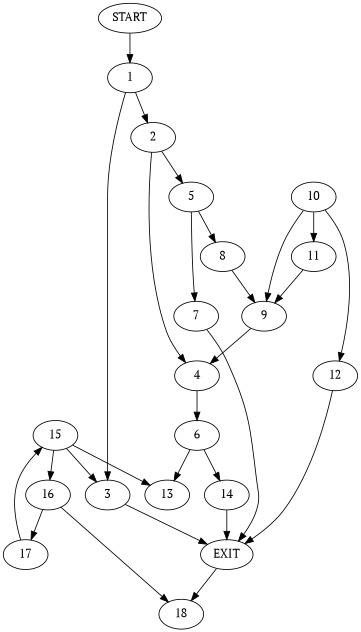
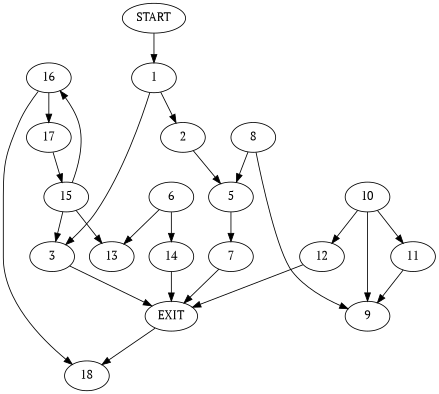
(205, 223) -> (244, 163)
(197, 376) -> none
